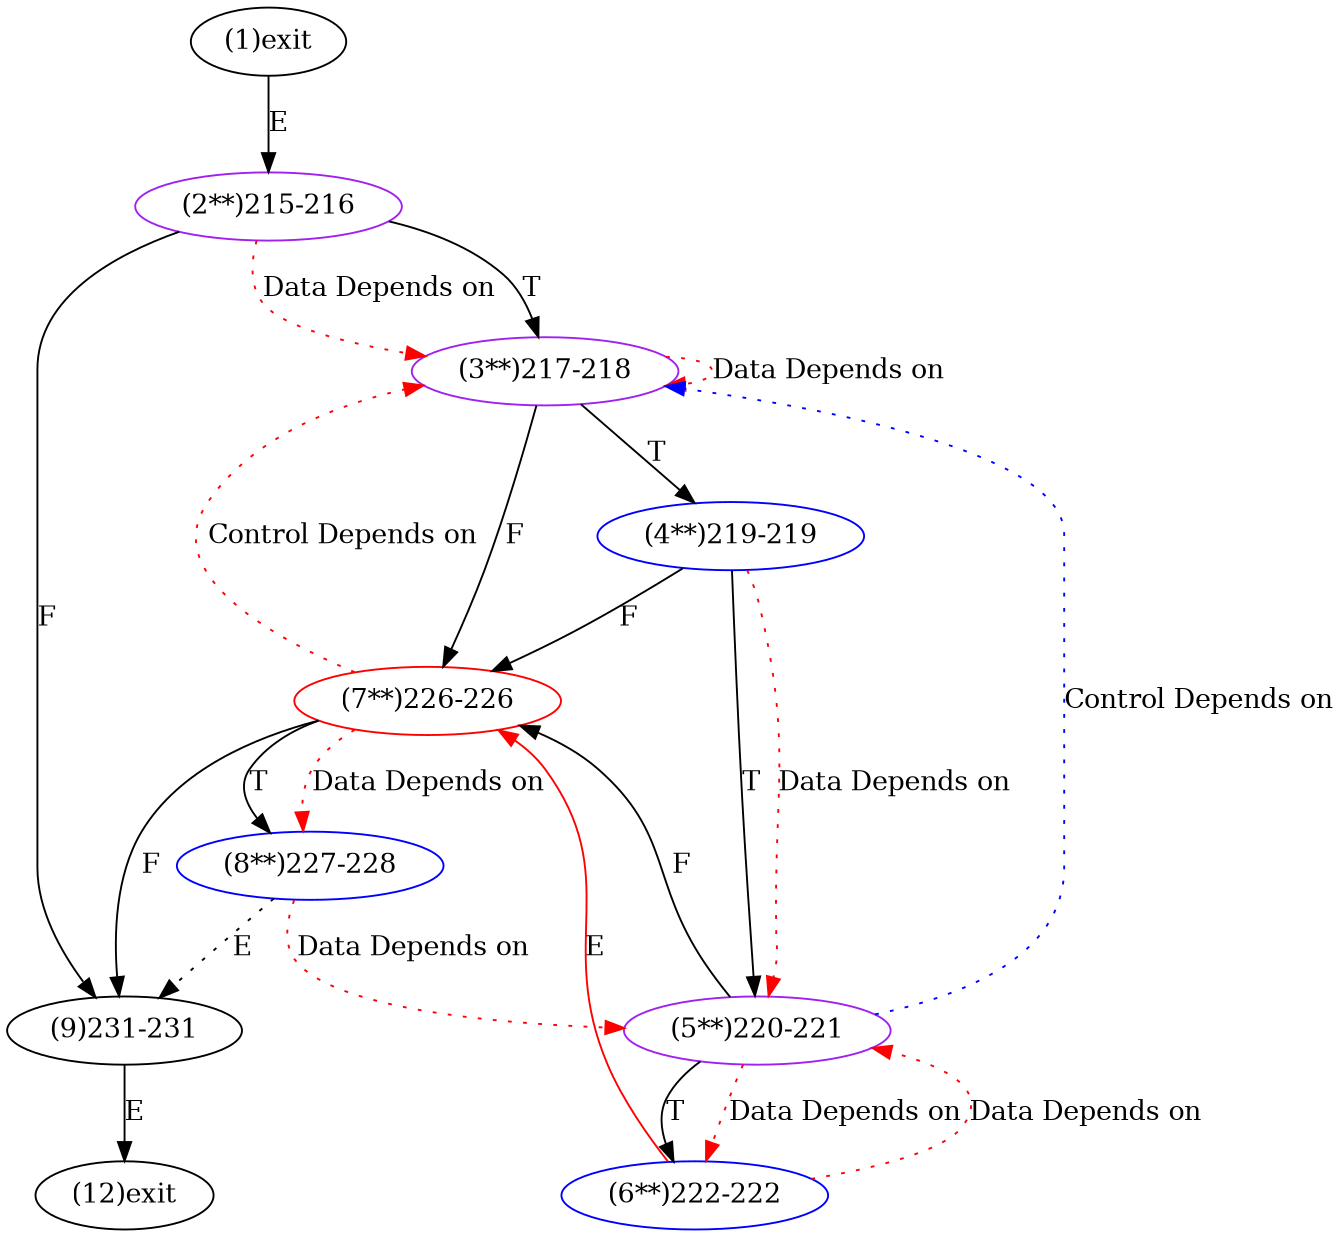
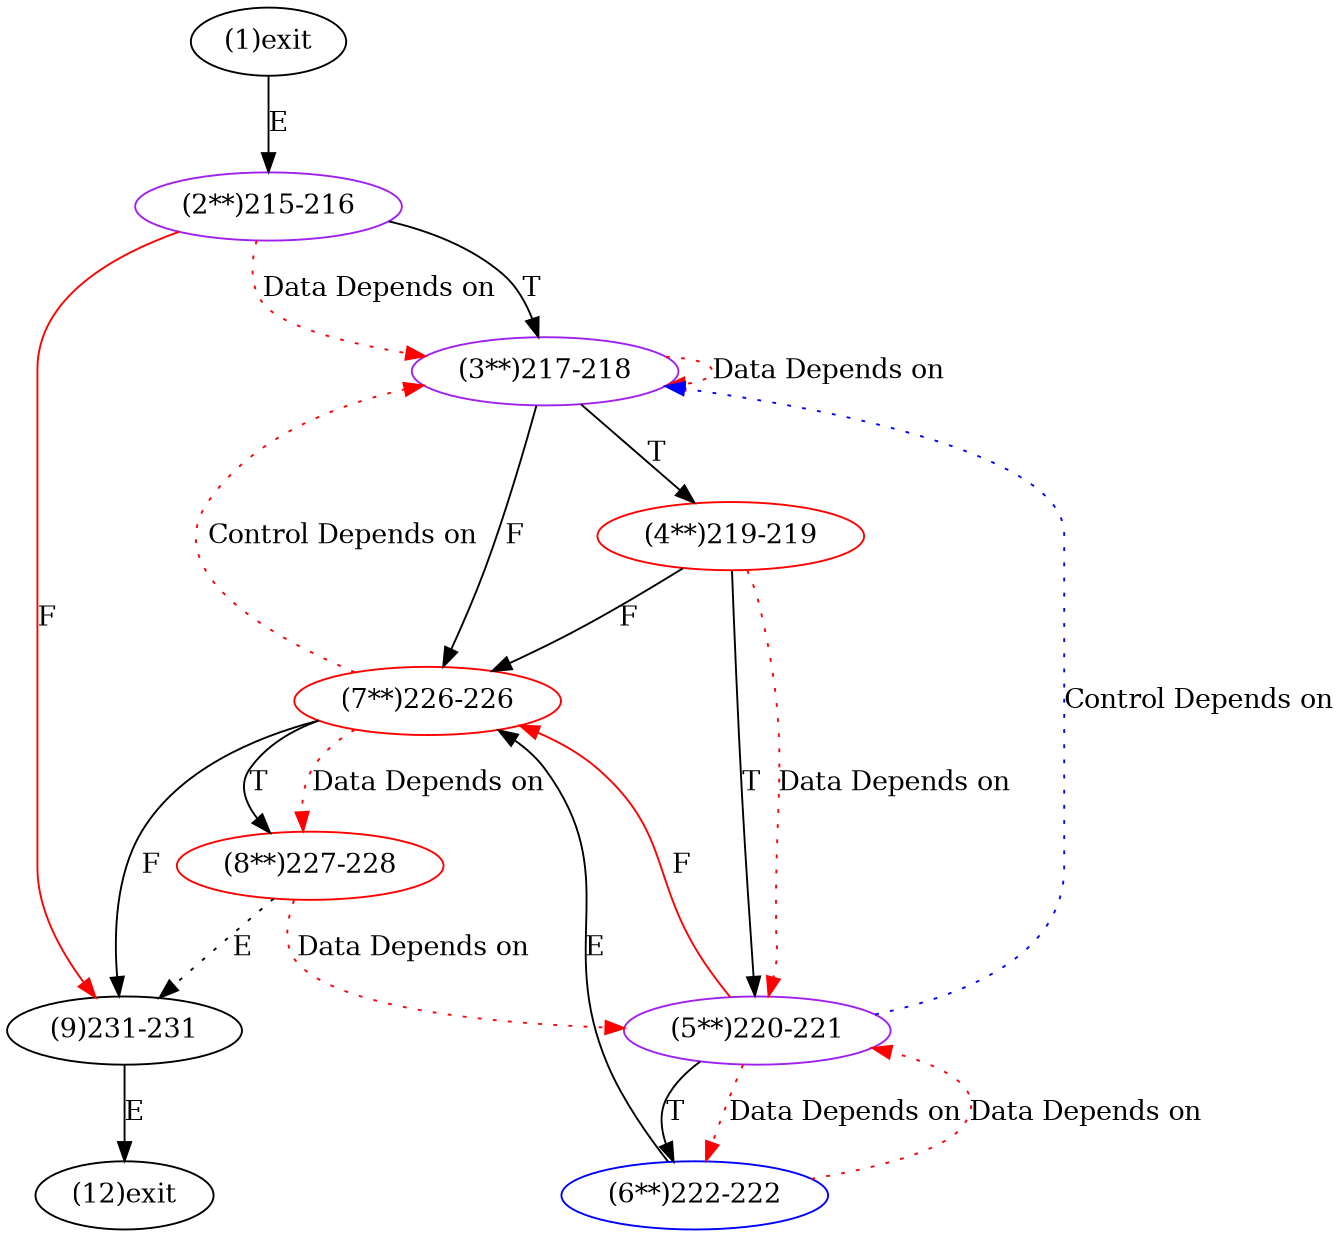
(731, 536) -> (731, 536)
(37, 576) -> (37, 576)
(654, 848) -> (654, 848)
(310, 866) -> (310, 866)
(586, 950) -> (586, 950)
